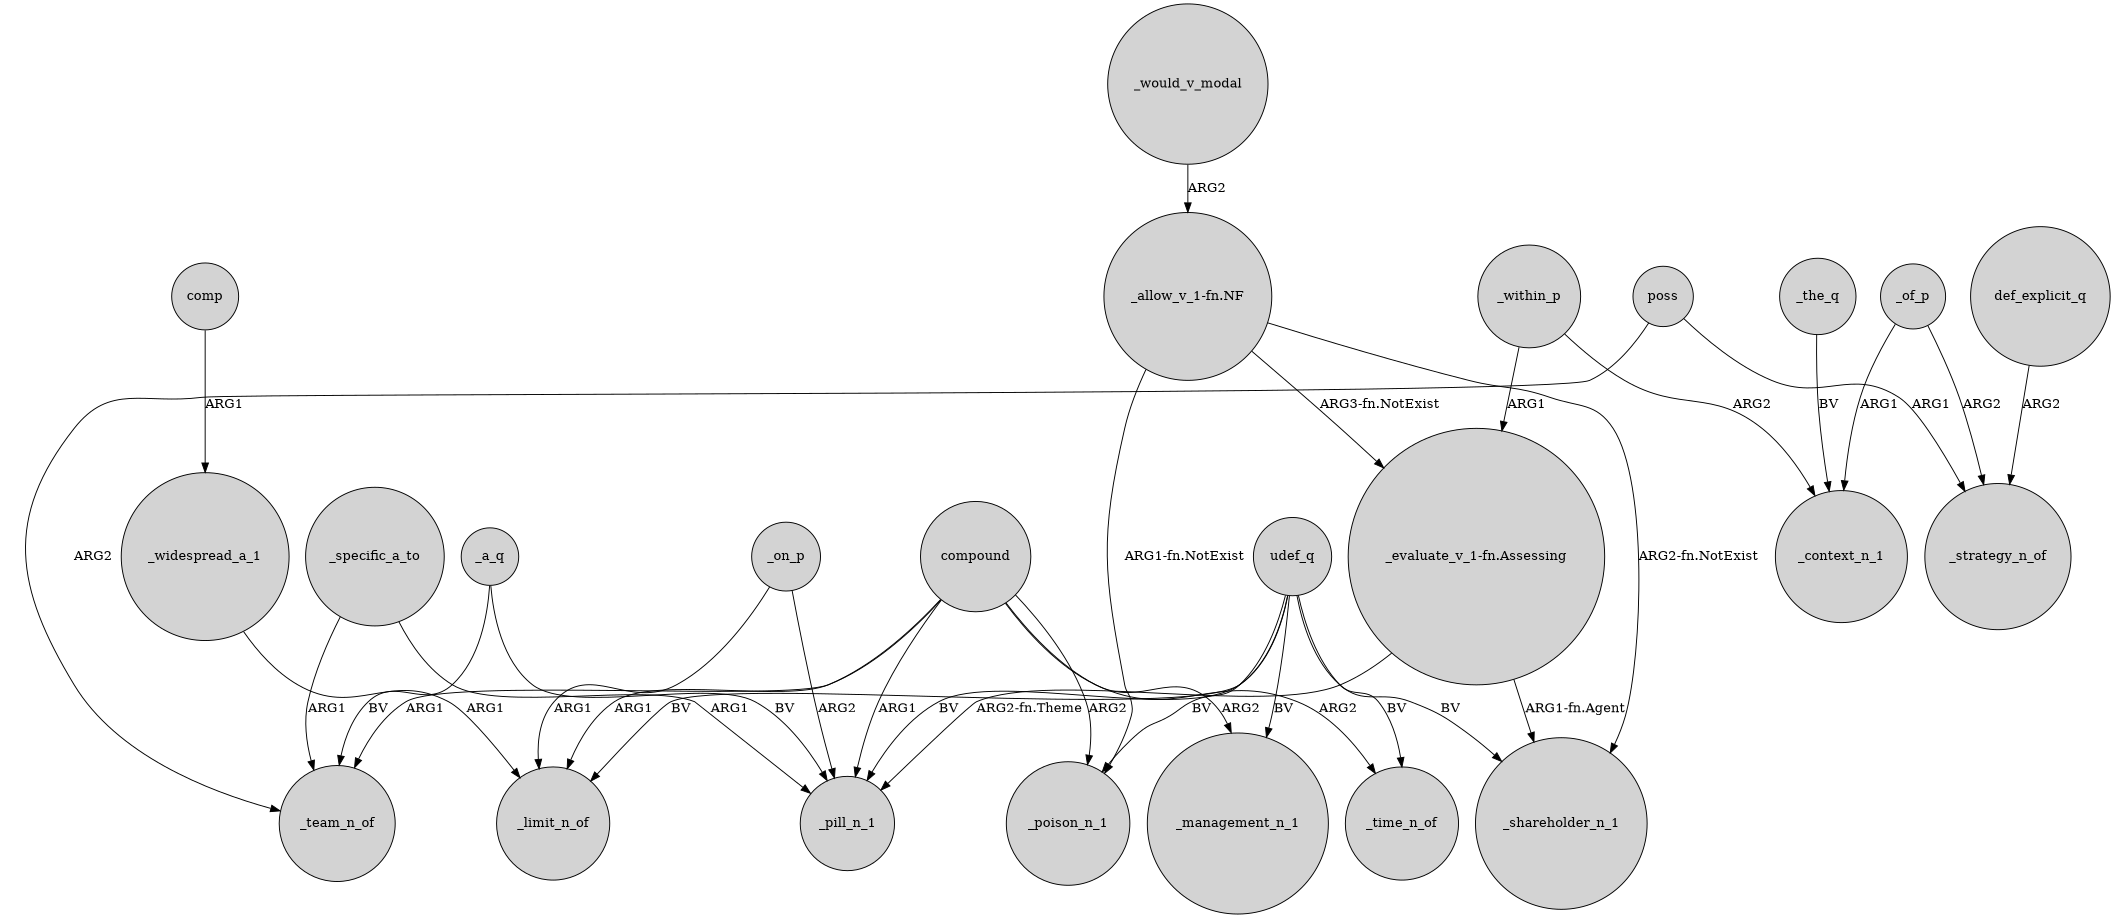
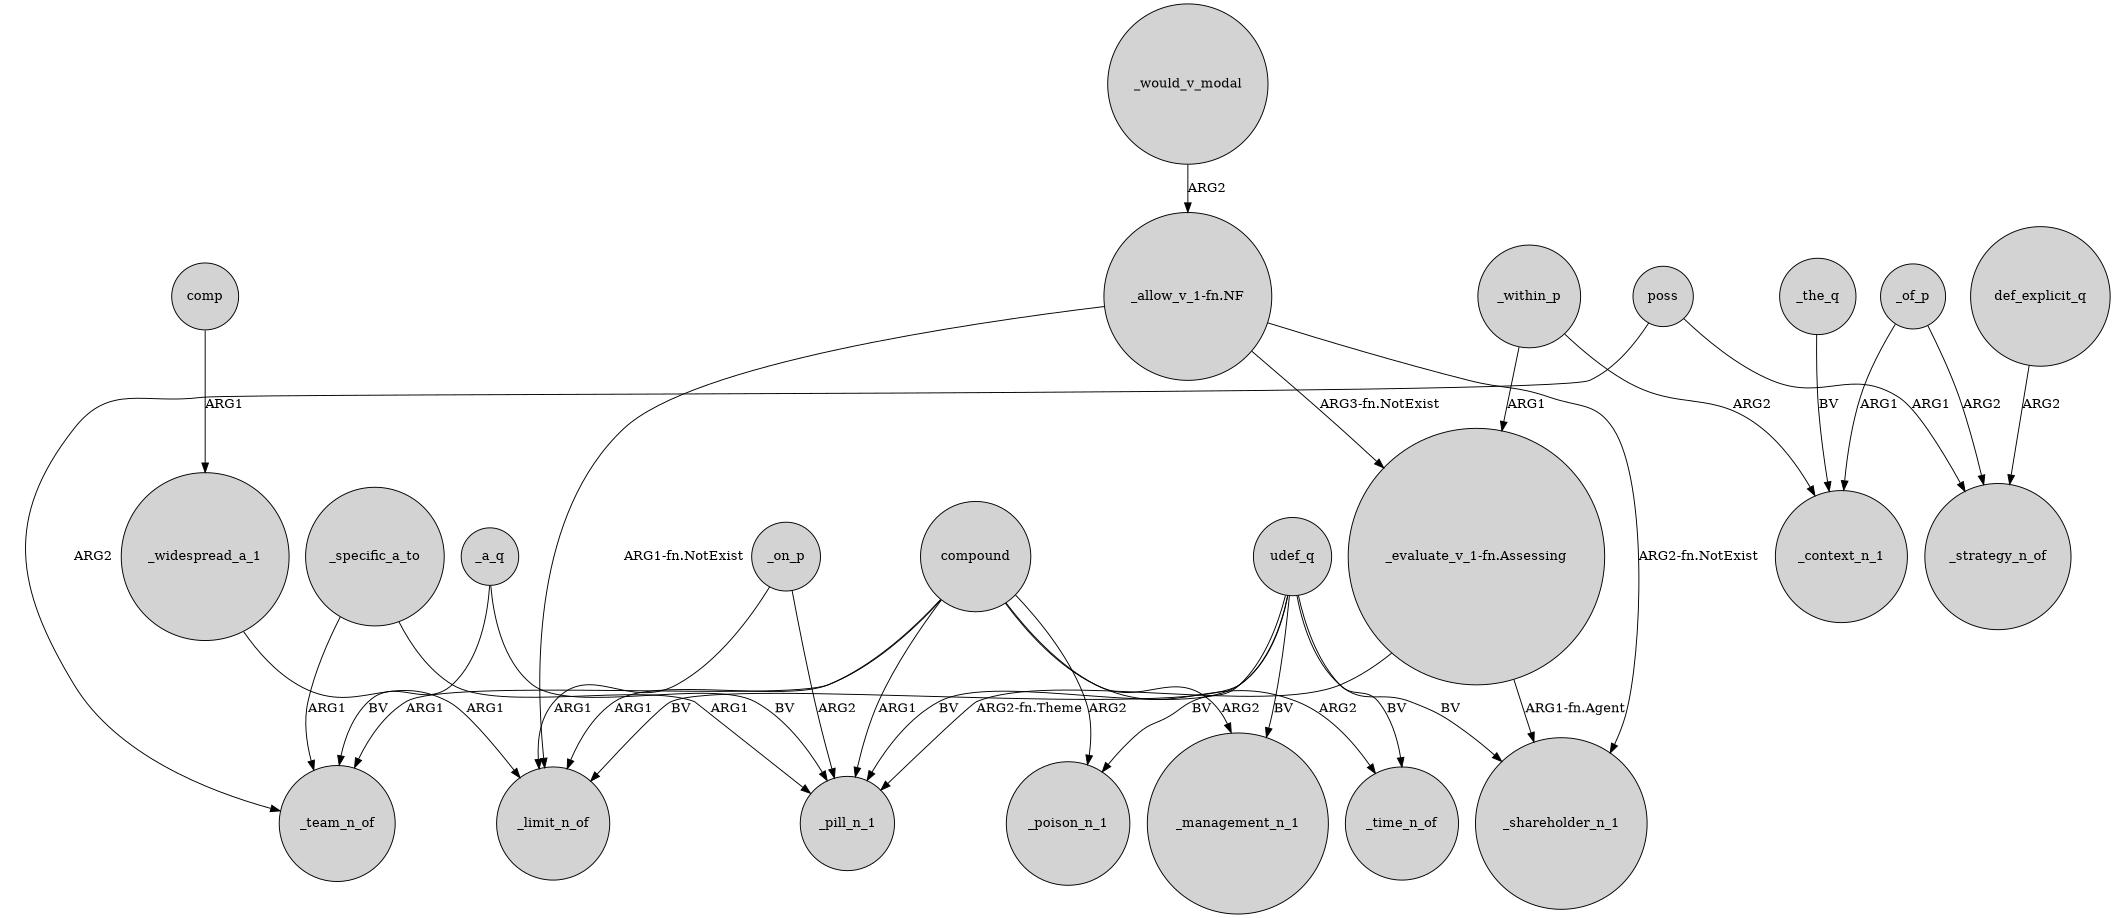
(1108, 568) -> (709, 384)
